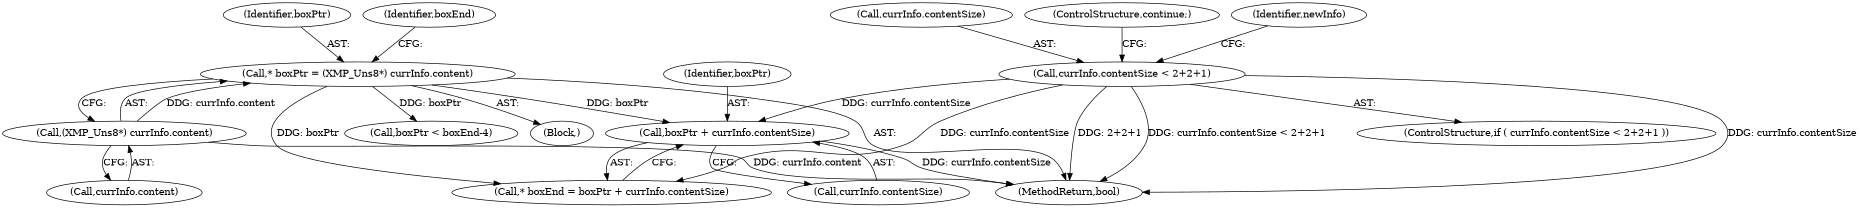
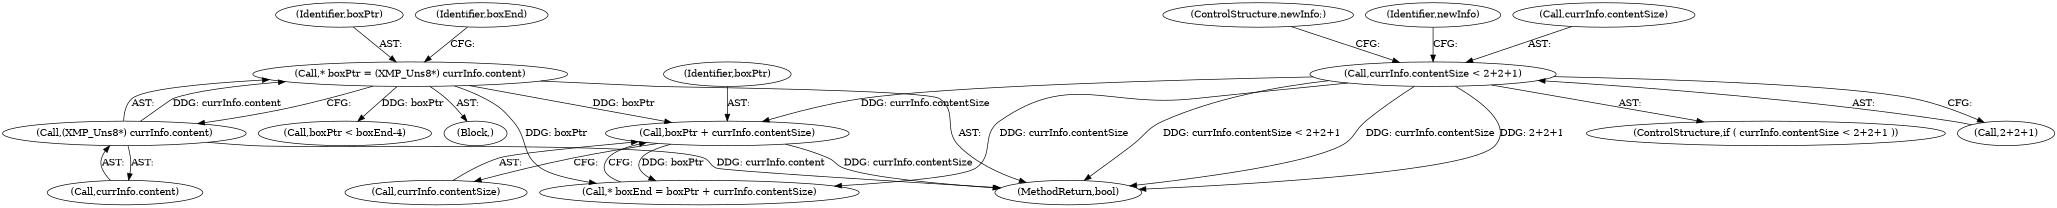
(1122, 15) -> (1258, 15)
none -> (2006, 133)
(117, 163) -> (144, 163)
(623, 163) -> (673, 163)
